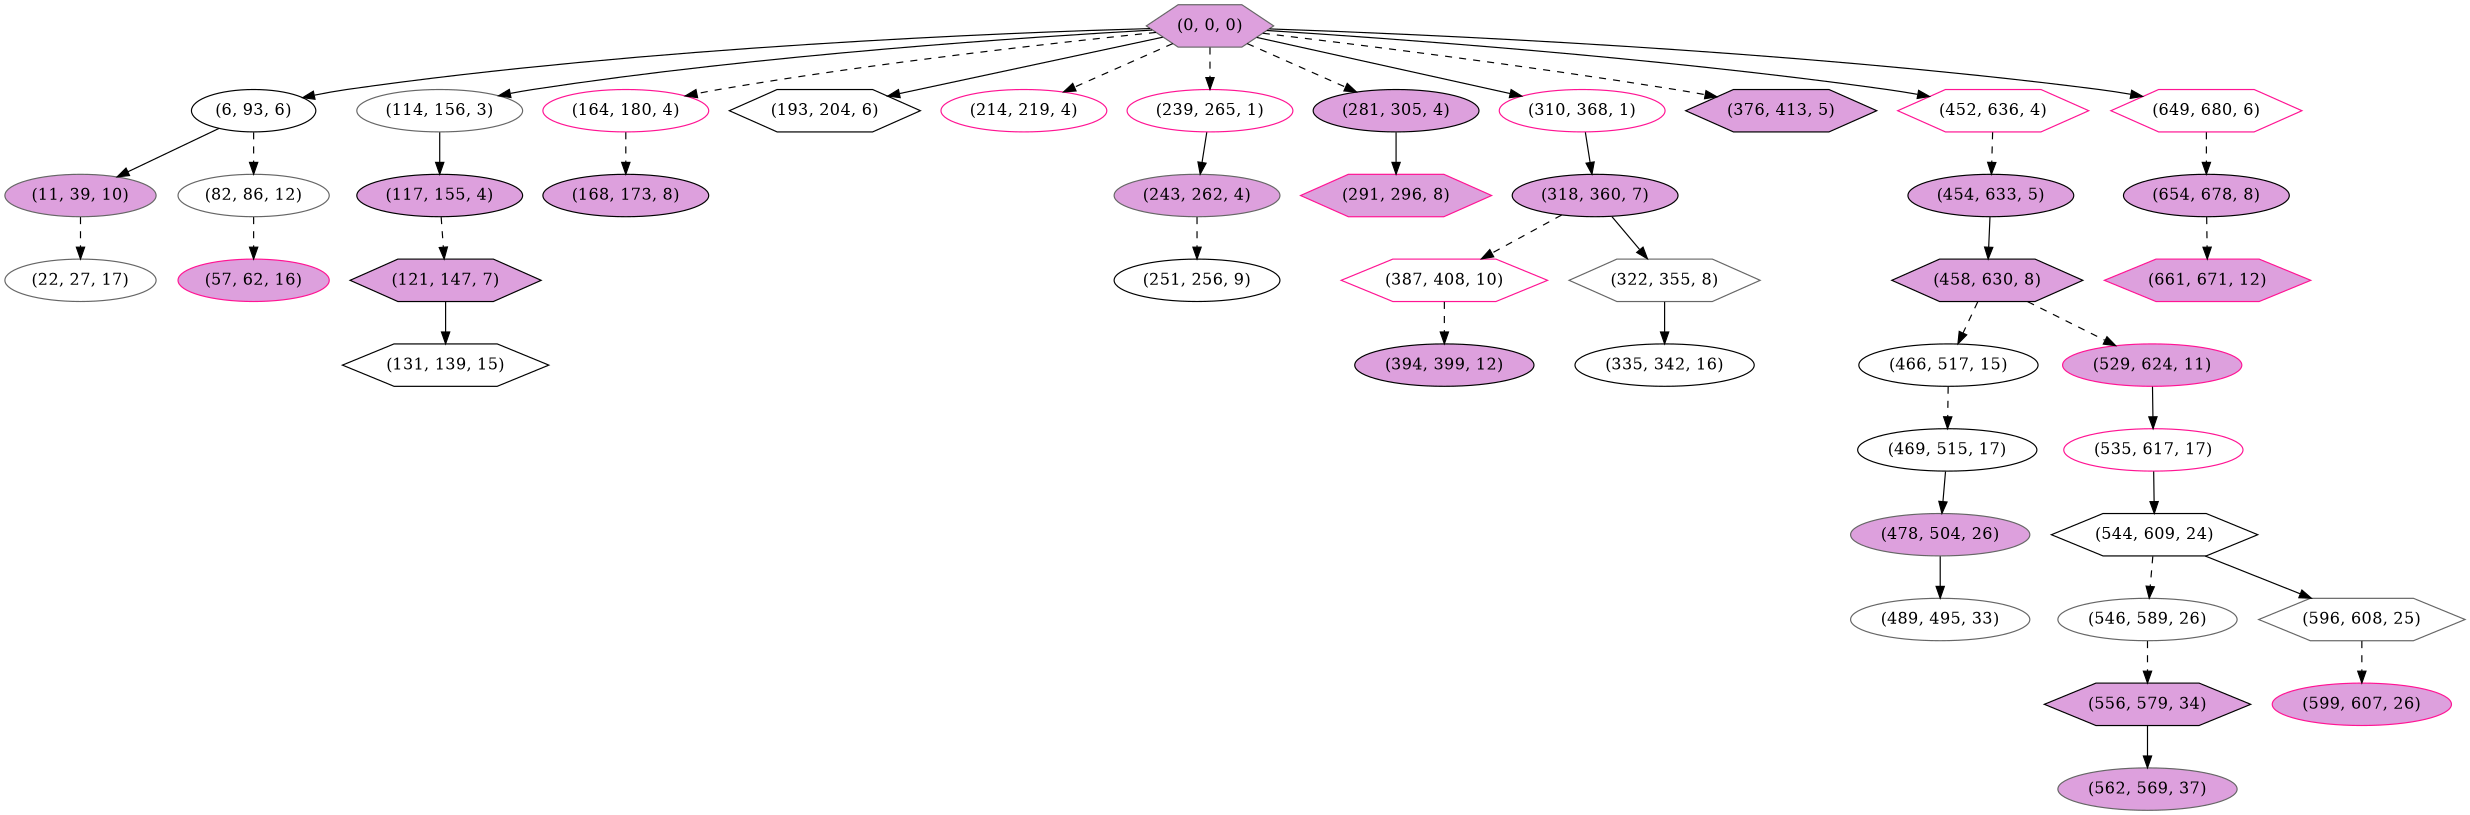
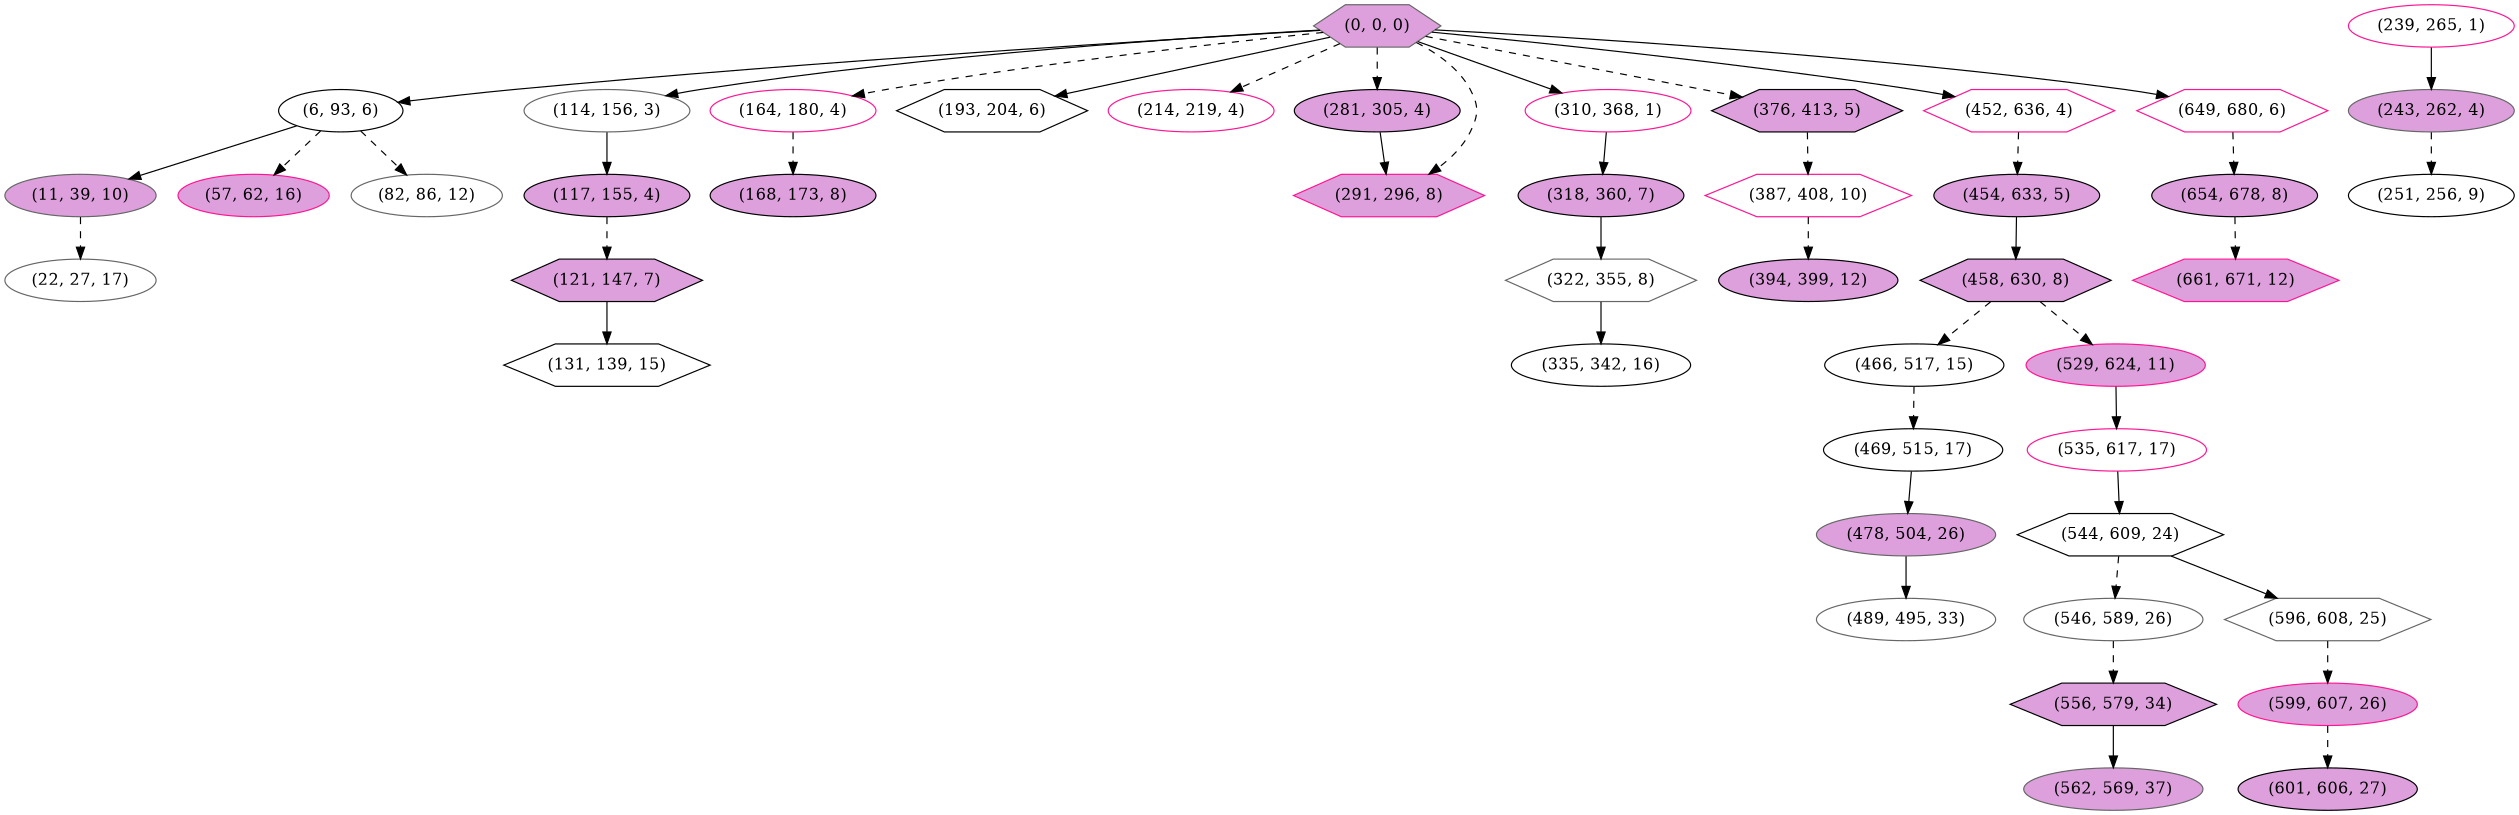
(1210, 63) -> (1474, 99)
(254, 232) -> (302, 149)
(1527, 234) -> (1808, 147)
none -> (2328, 789)
